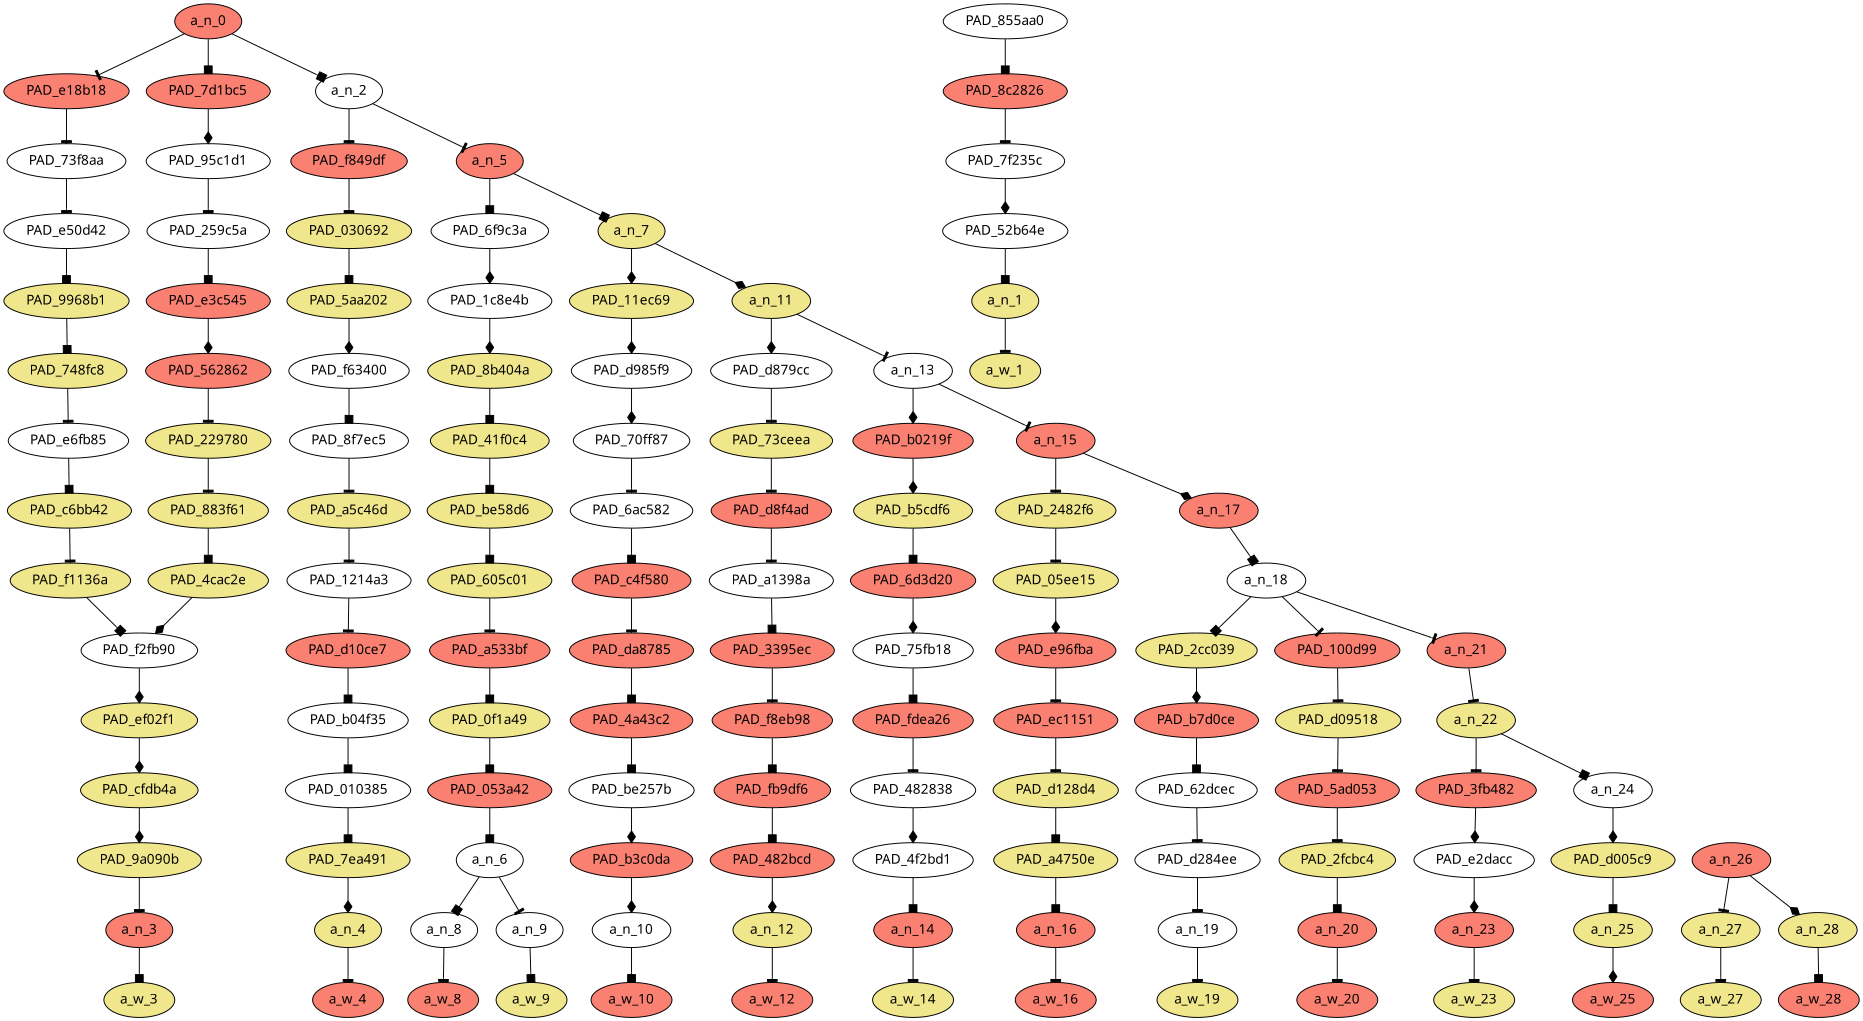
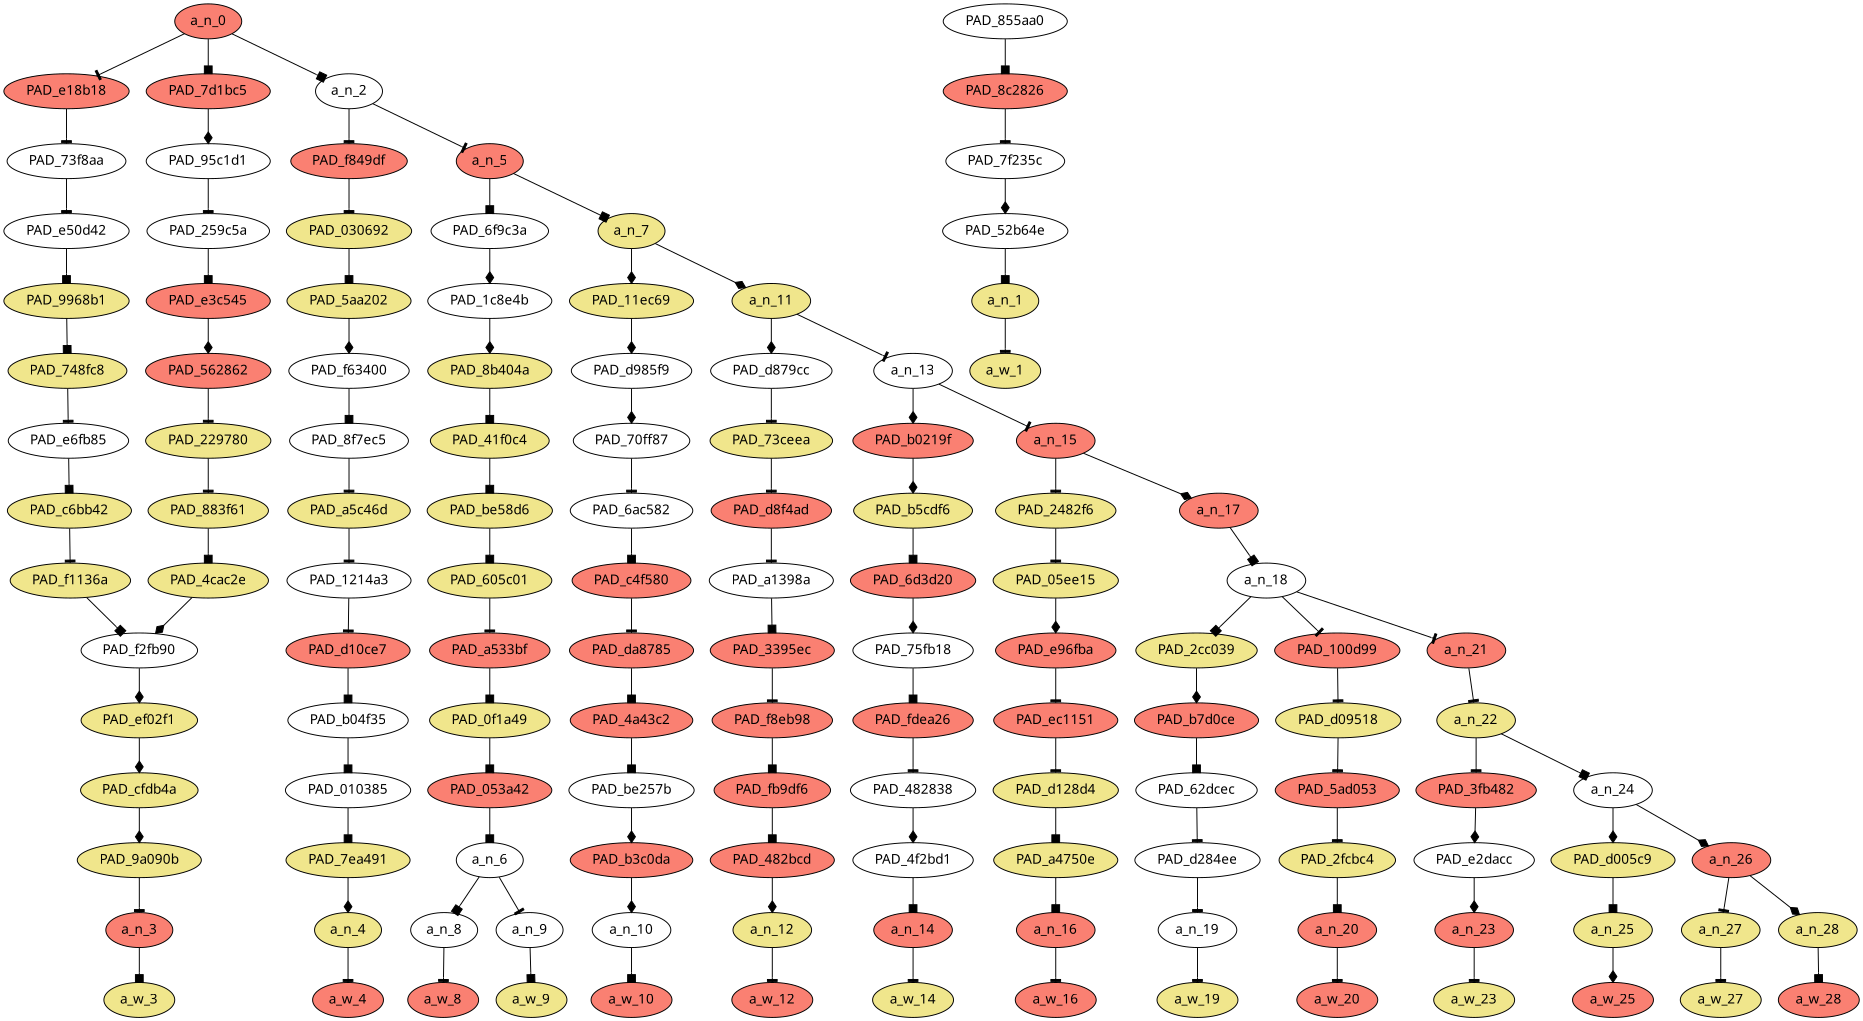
none -> (1667, 822)
